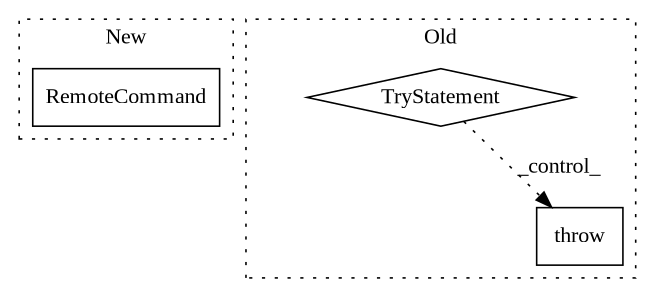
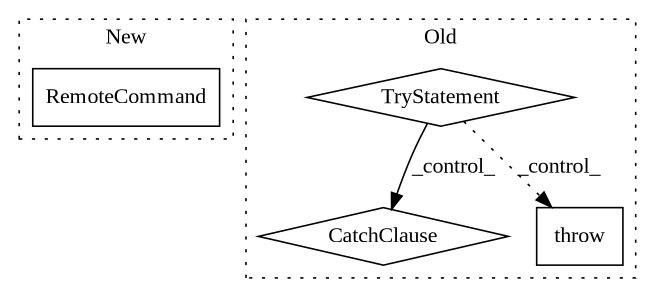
none -> (383, 236)
